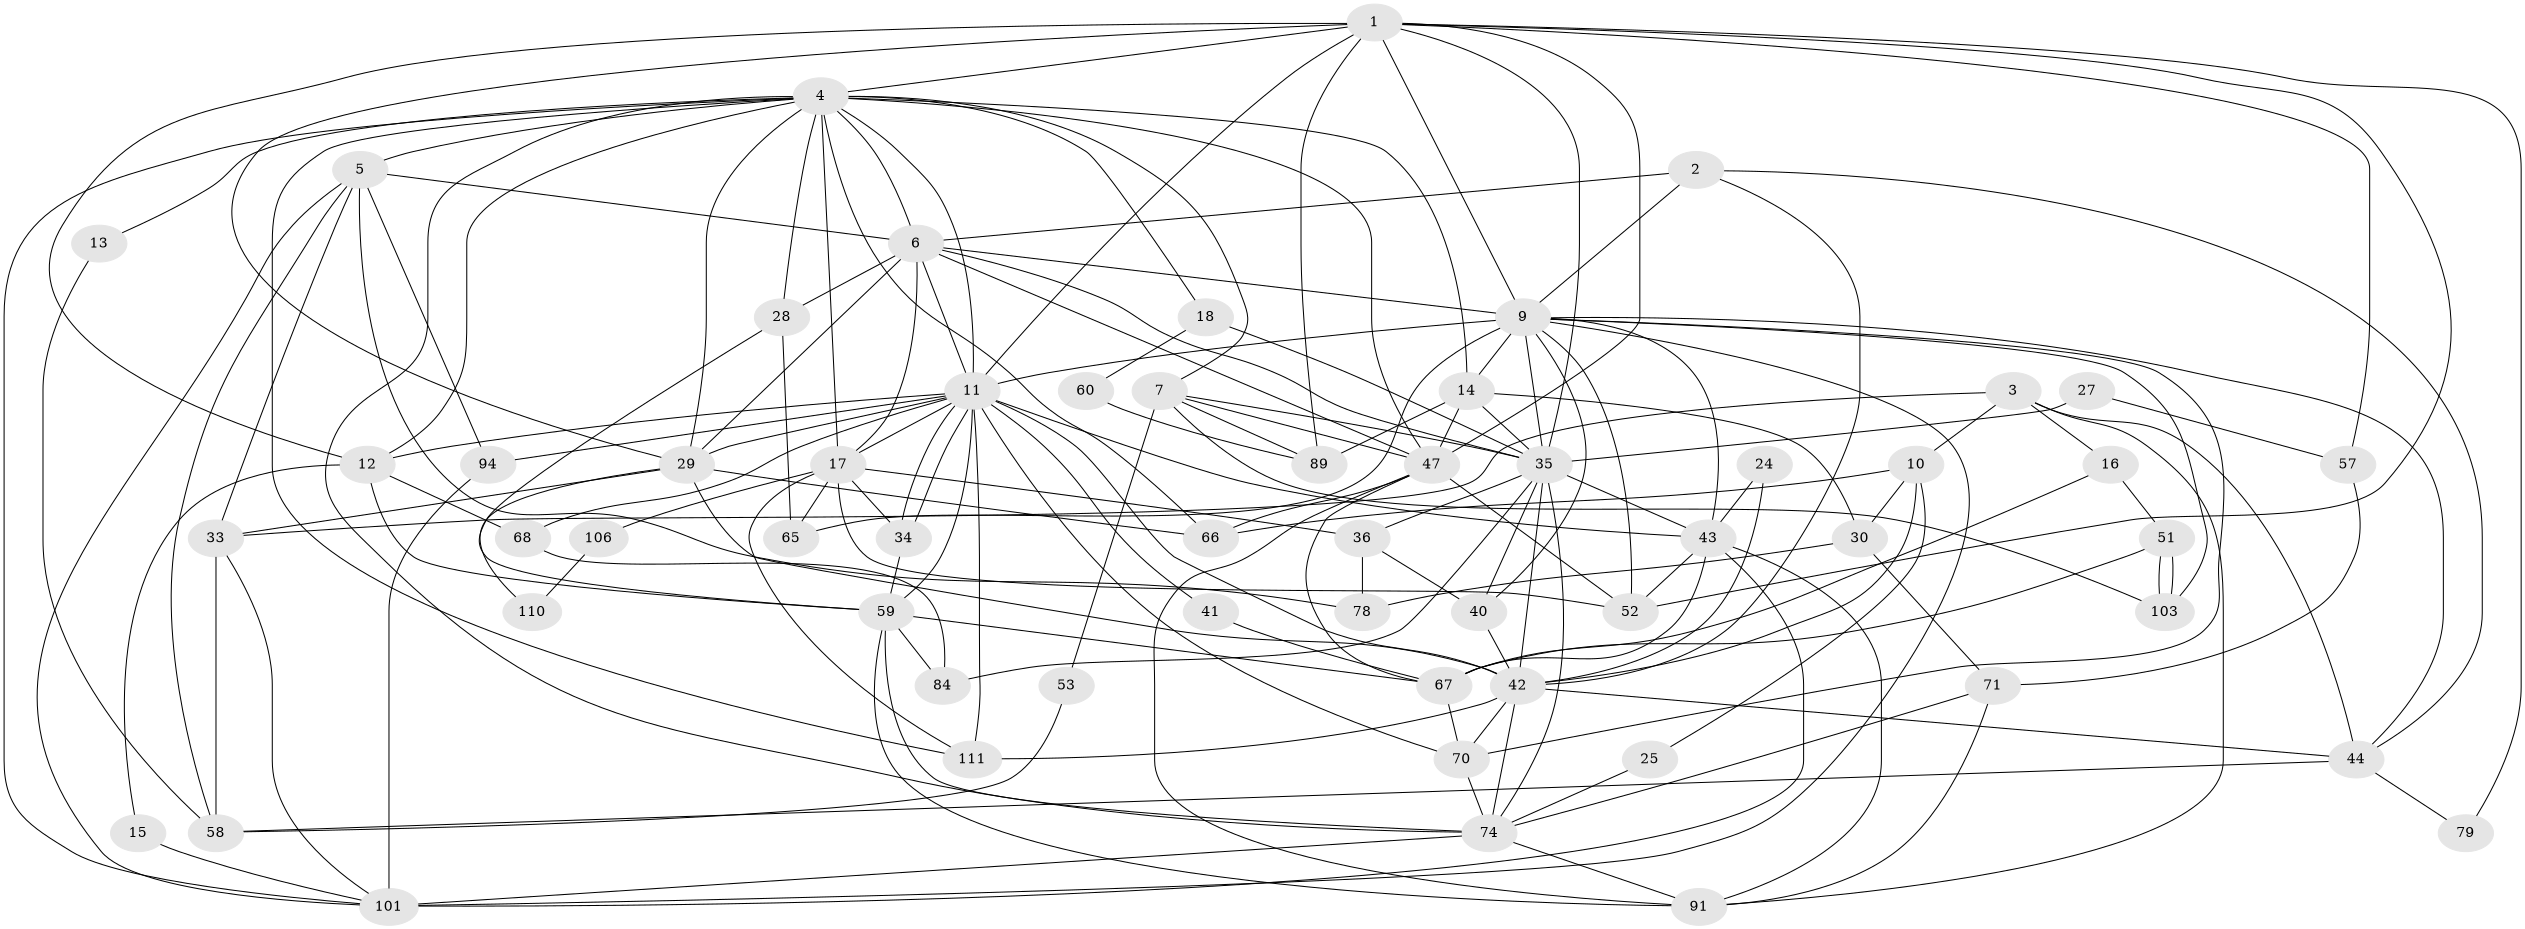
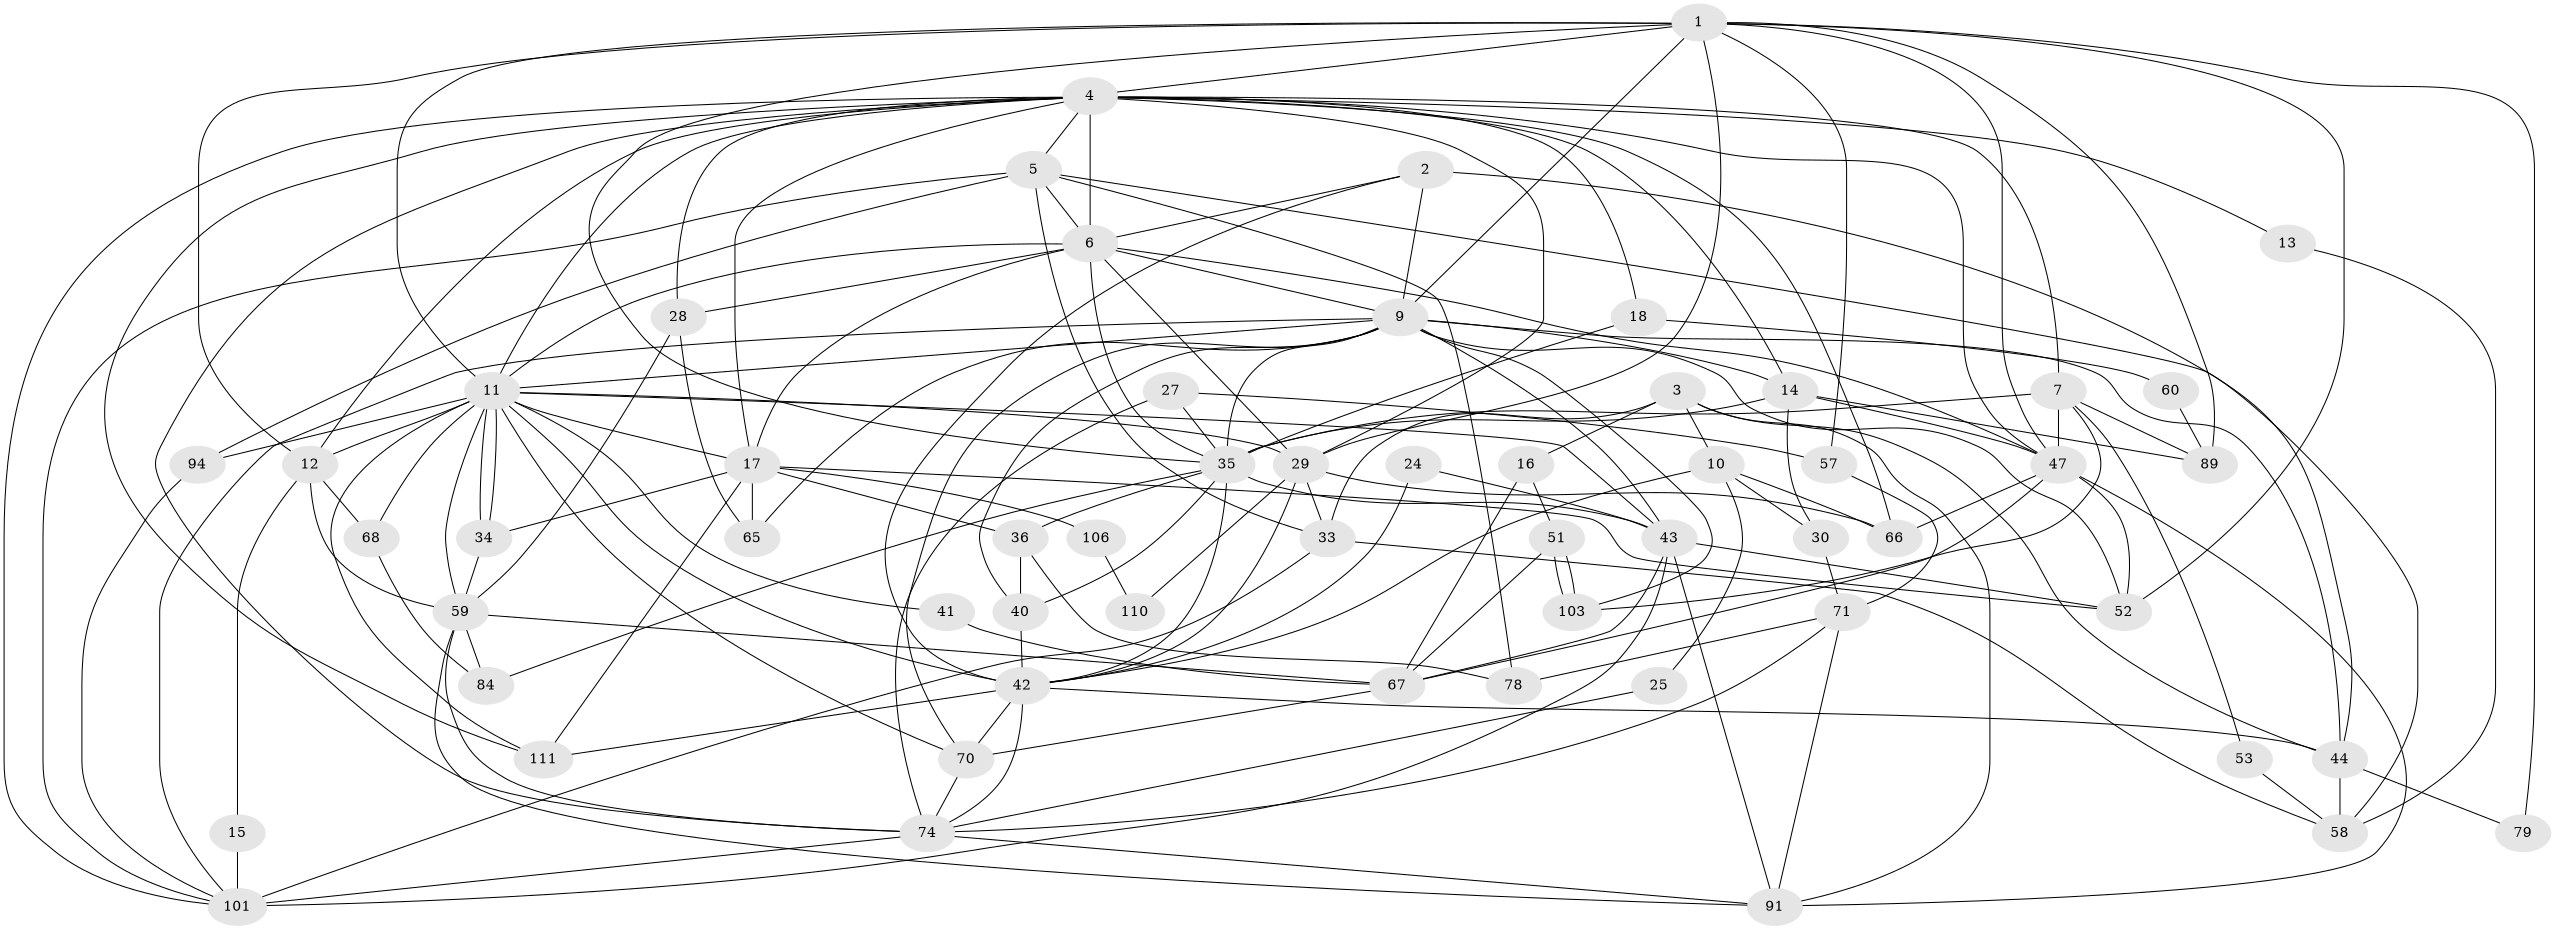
(1610, 572) -> (1678, 649)
(1561, 665) -> (931, 555)
